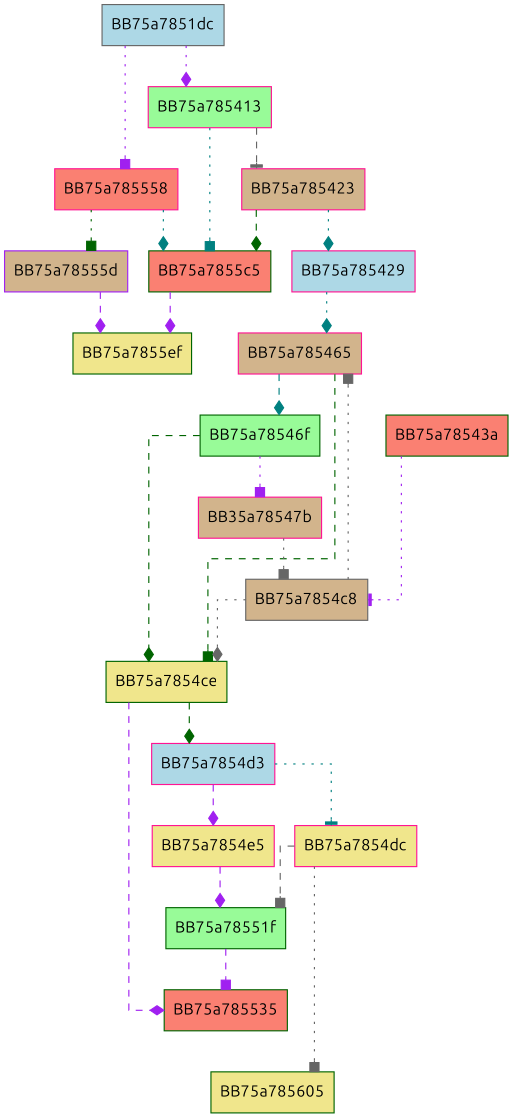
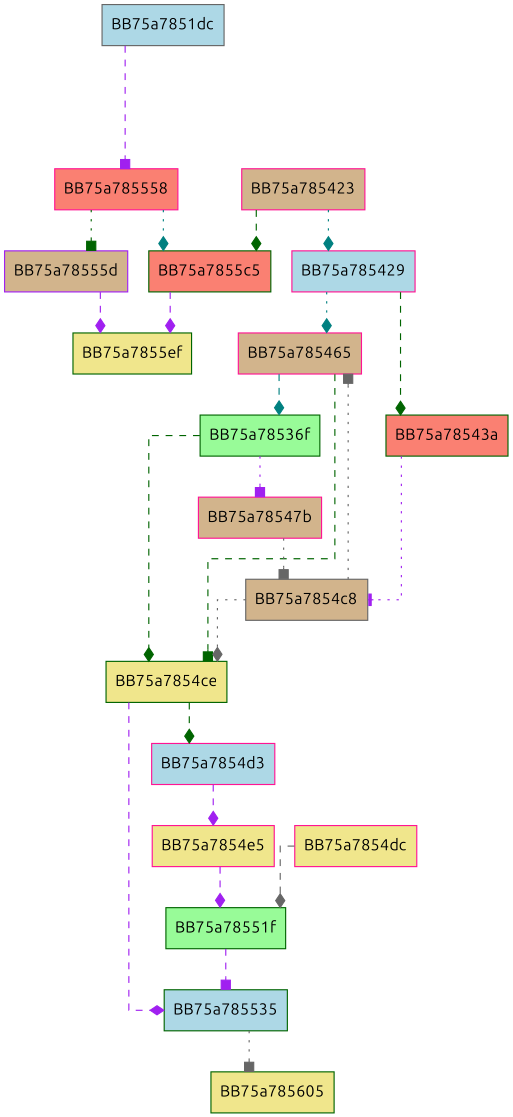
(125, 102) -> (125, 102)
(210, 107) -> none
none -> (401, 347)
(260, 436) -> (260, 436)
(260, 518) -> (260, 518)
(331, 764) -> none
(280, 863) -> (280, 863)
(314, 963) -> (249, 1045)
(226, 1010) -> (226, 1010)
